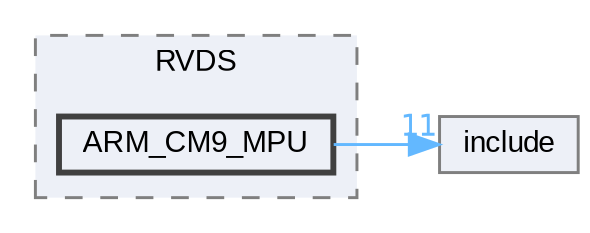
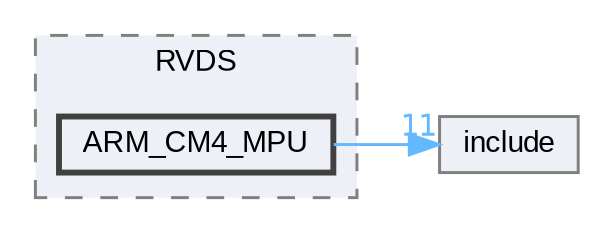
(196, 145) -> (196, 145)
